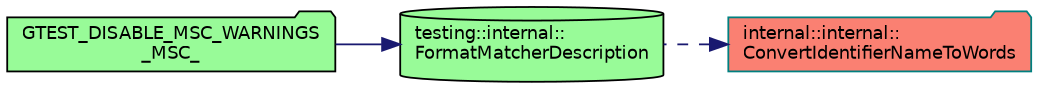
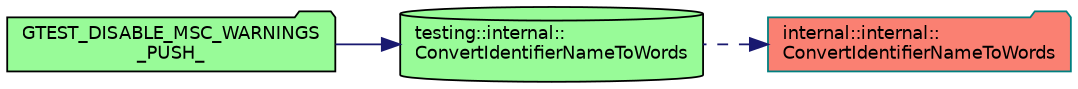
(171, 44) -> (171, 44)
(532, 44) -> (552, 44)
